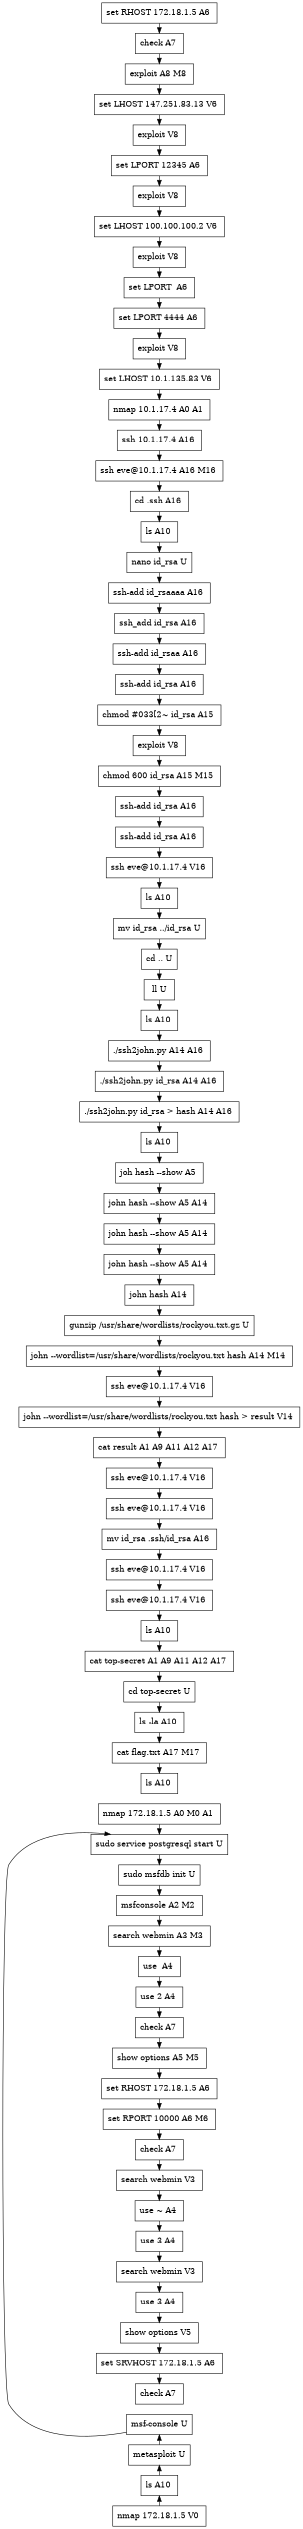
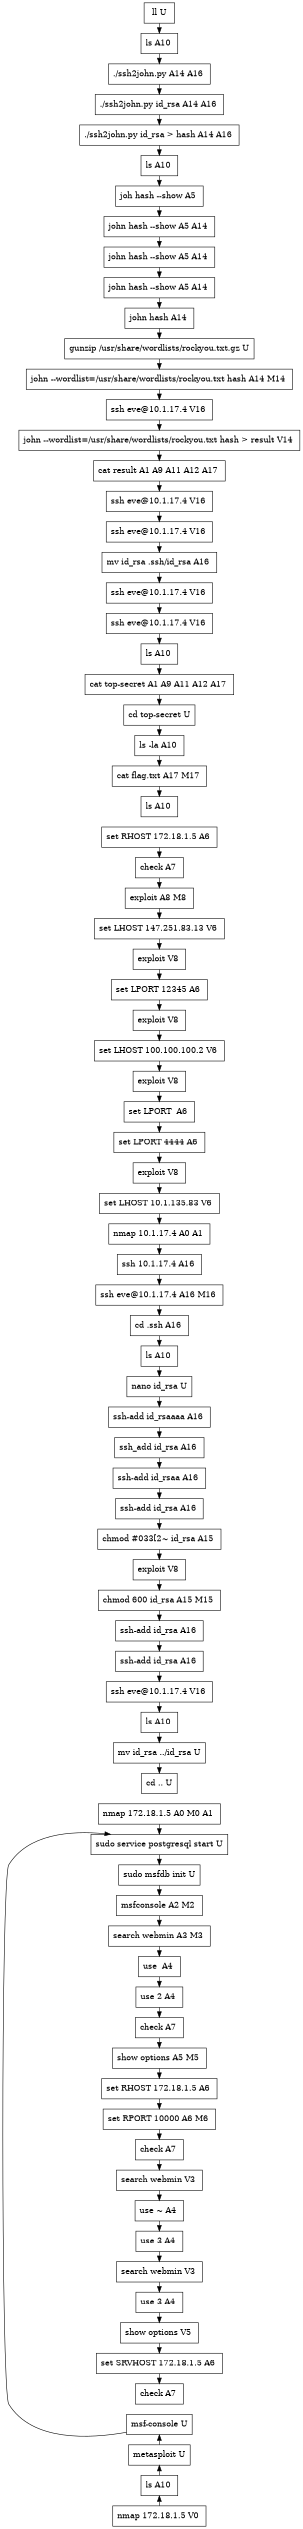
(159, 972) -> none
